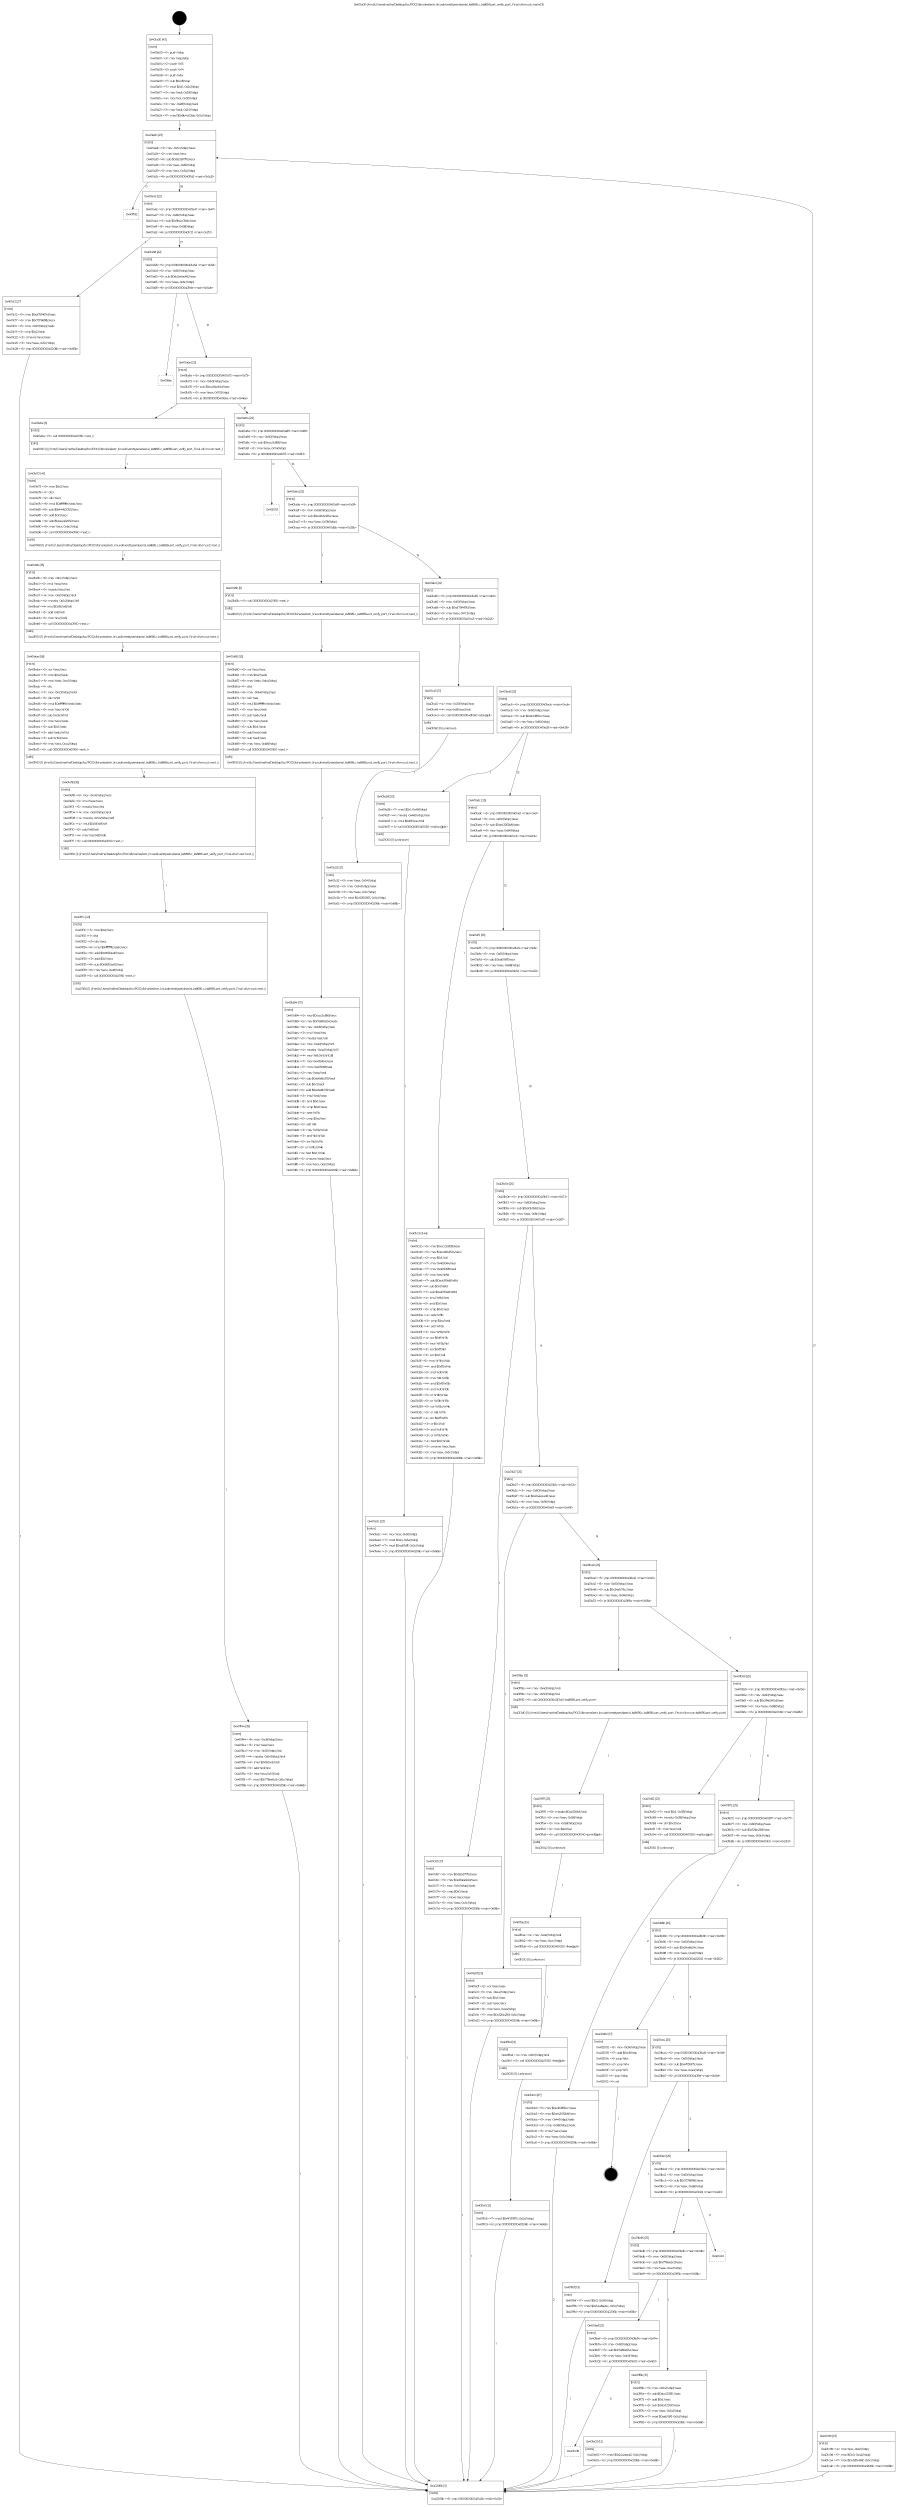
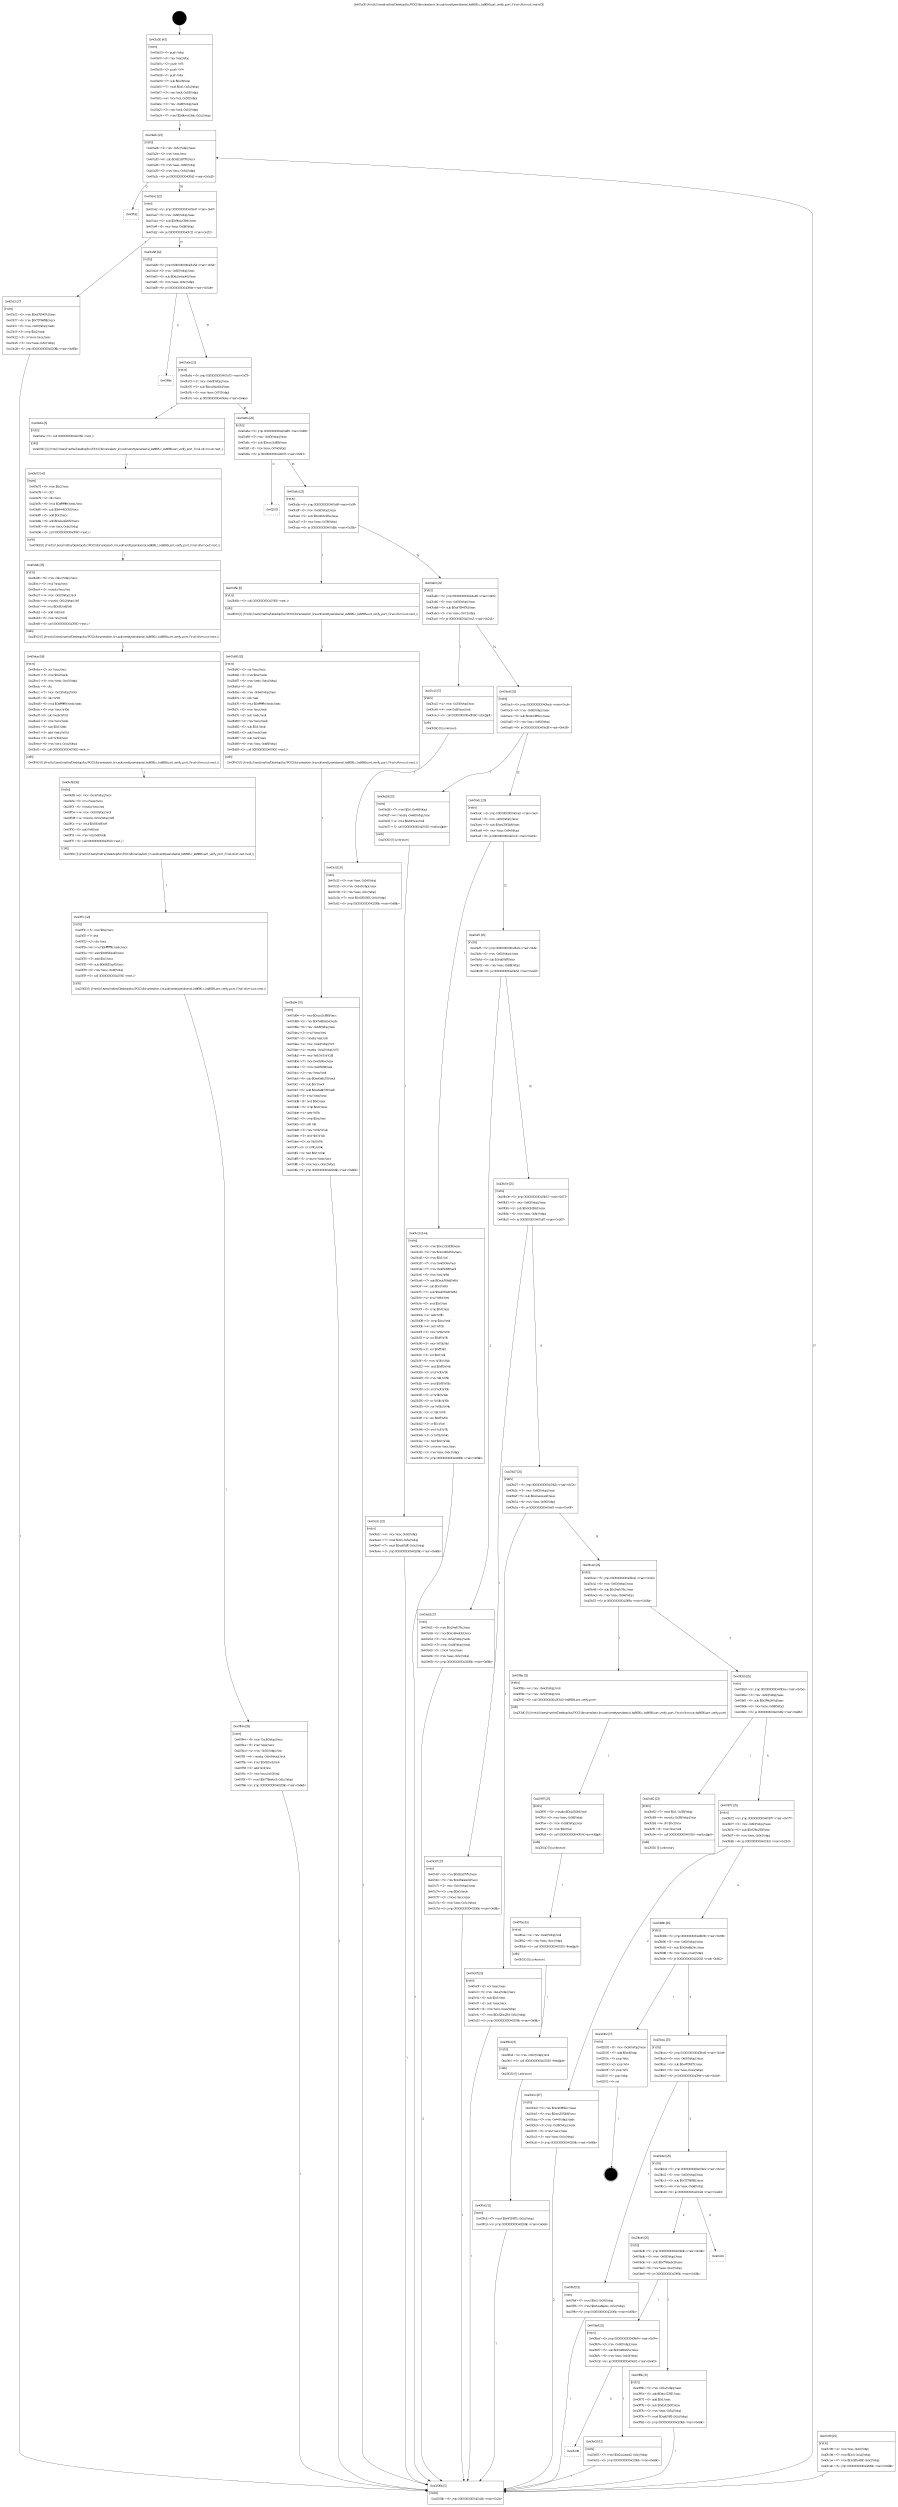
none -> (497, 655)
none -> (456, 1639)
none -> (622, 2401)
